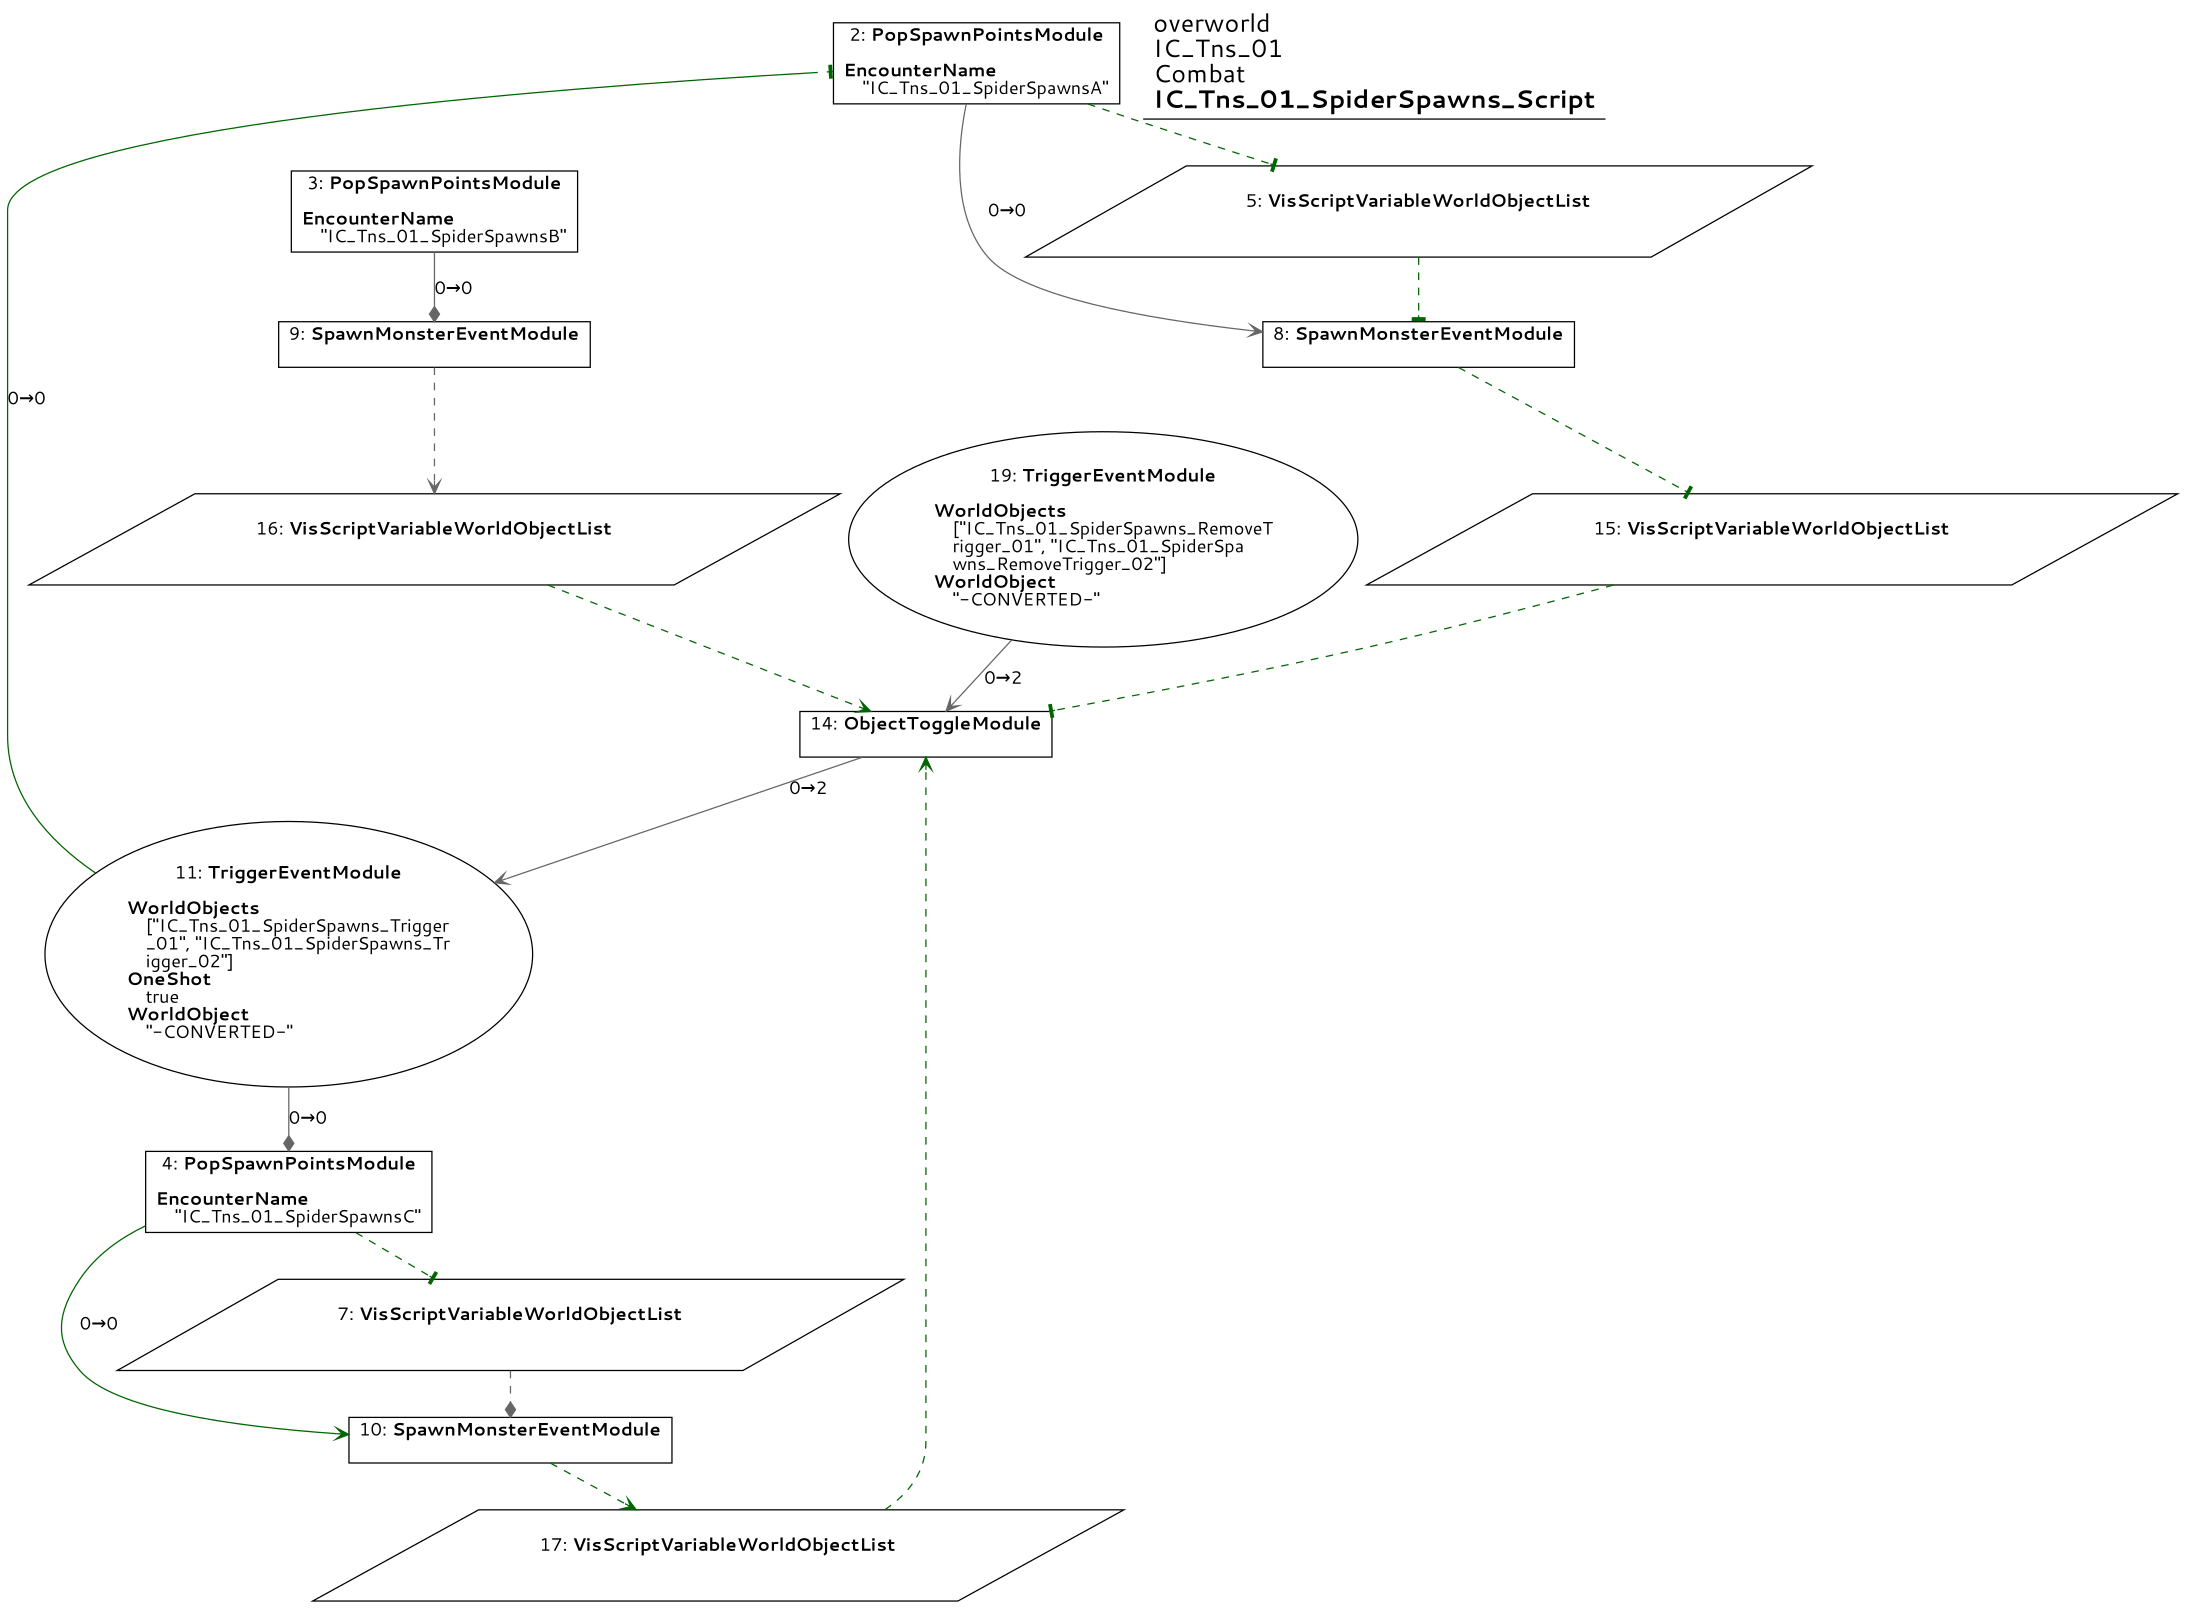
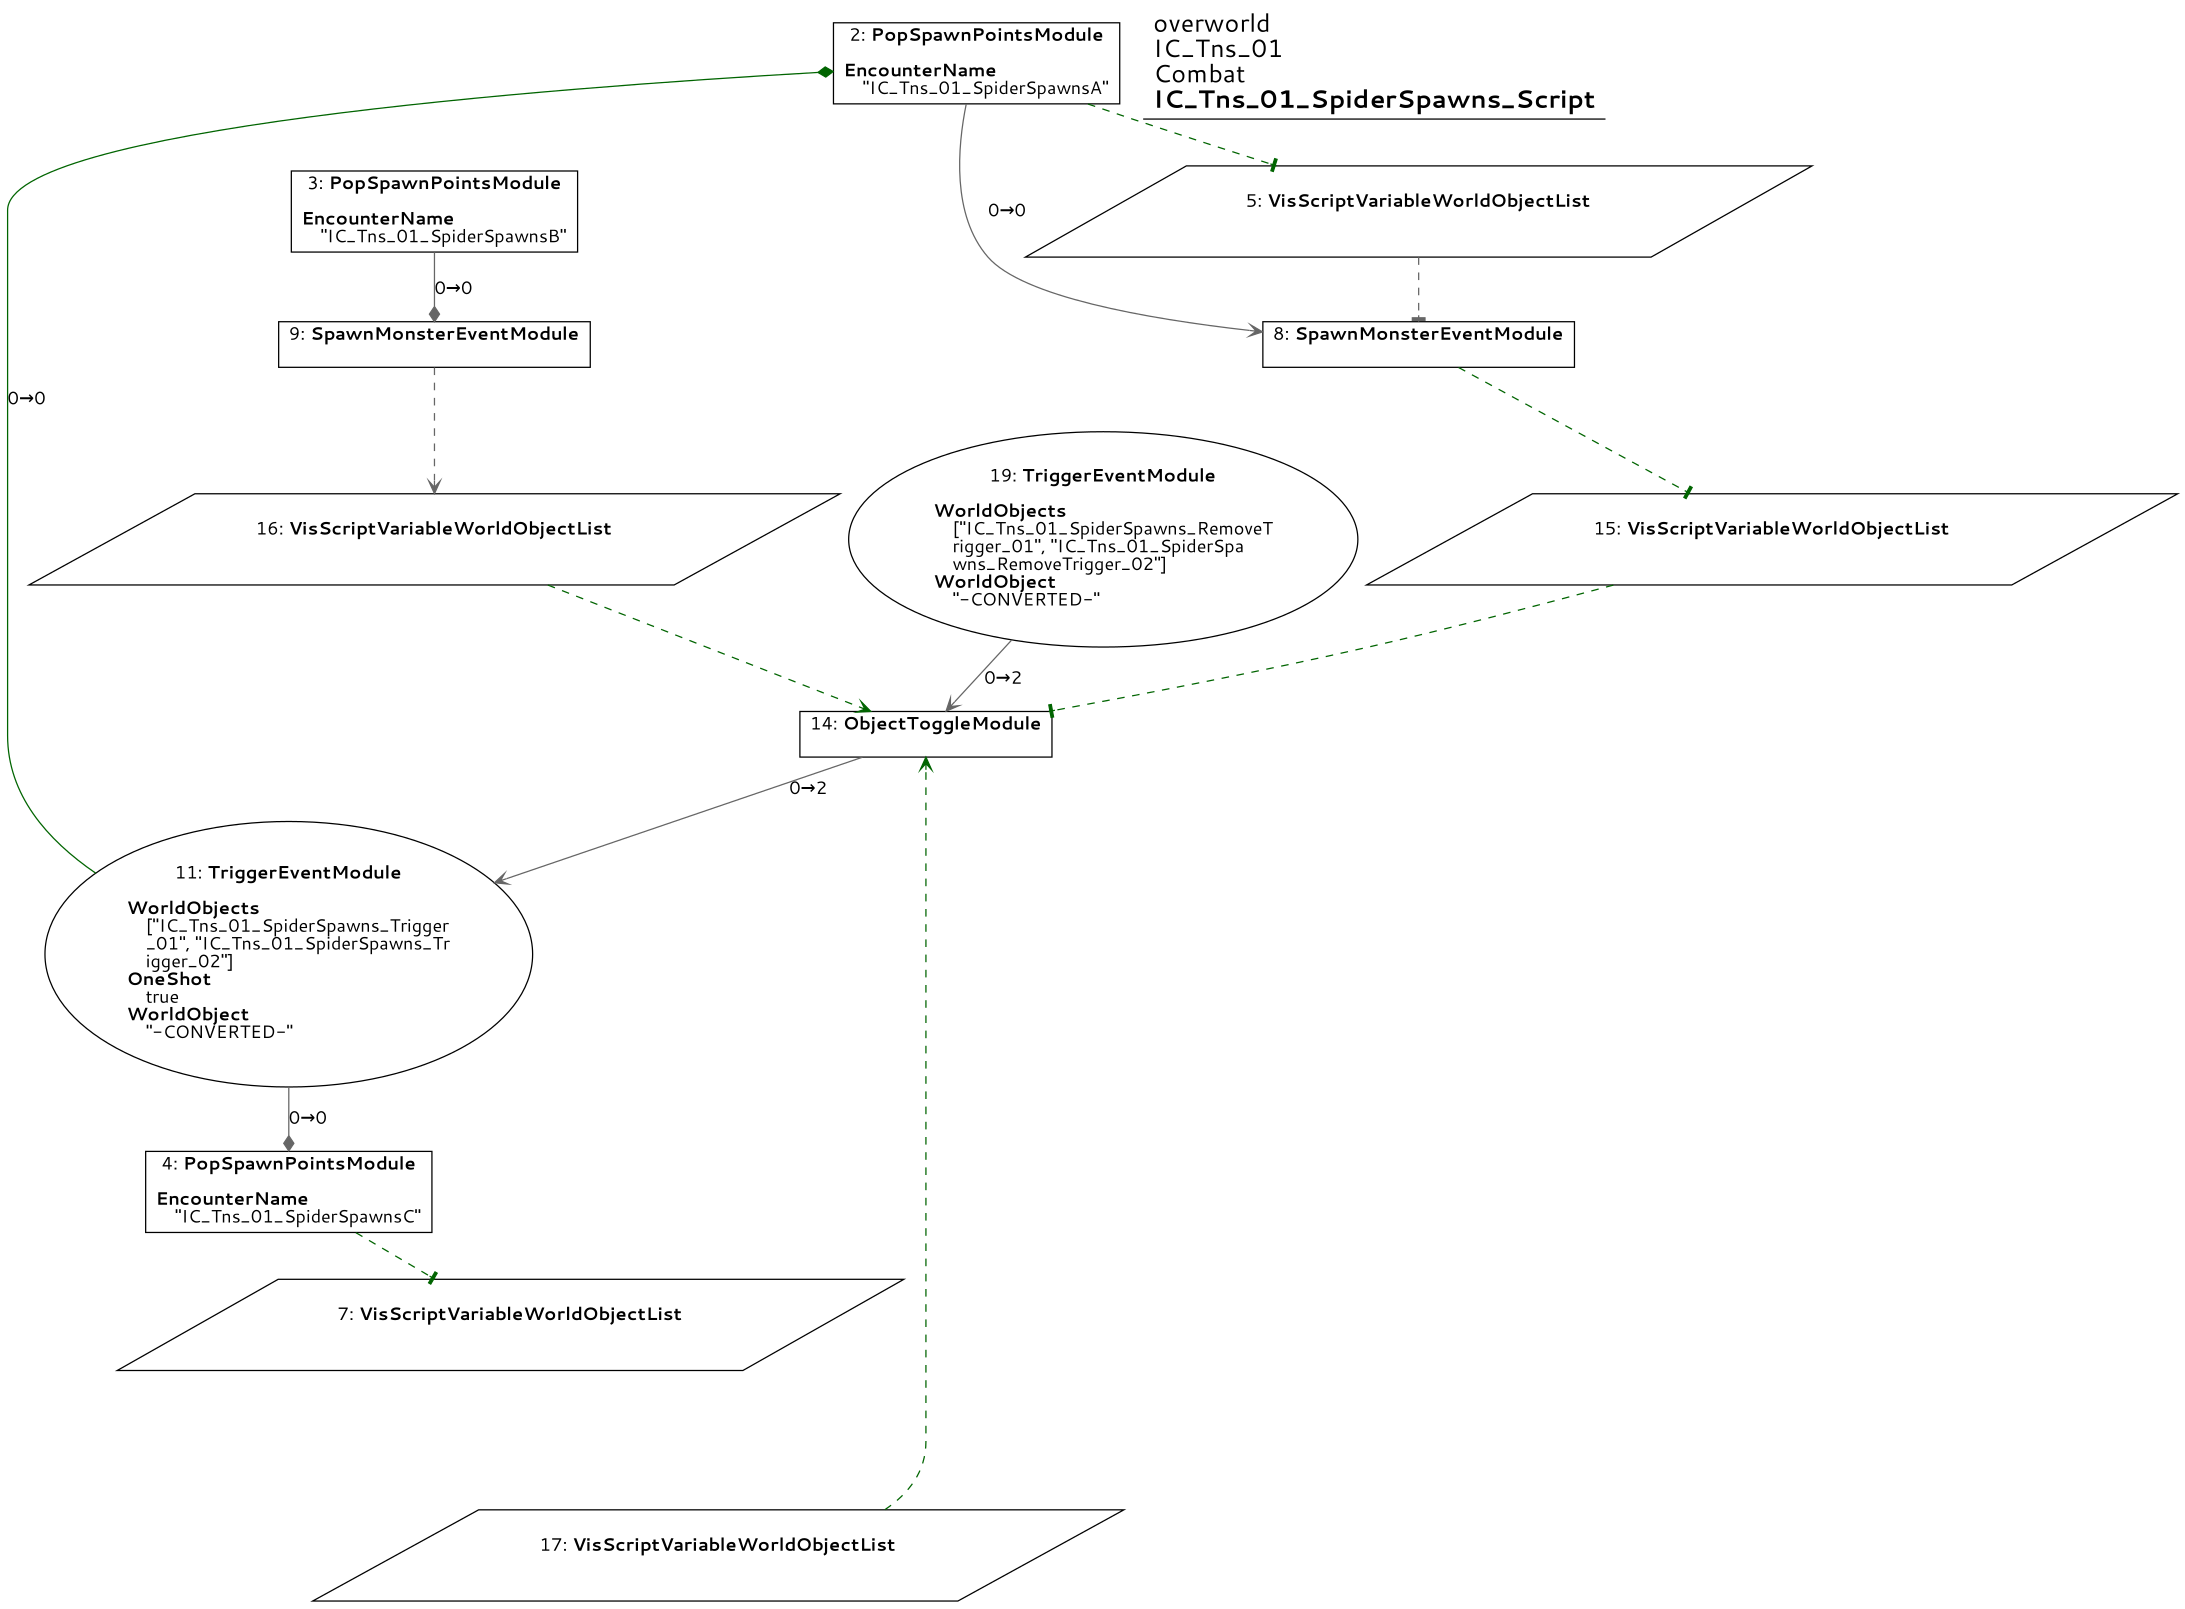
(61, 170) -> (61, 170)
(1419, 286) -> (1419, 286)
(510, 1440) -> none
